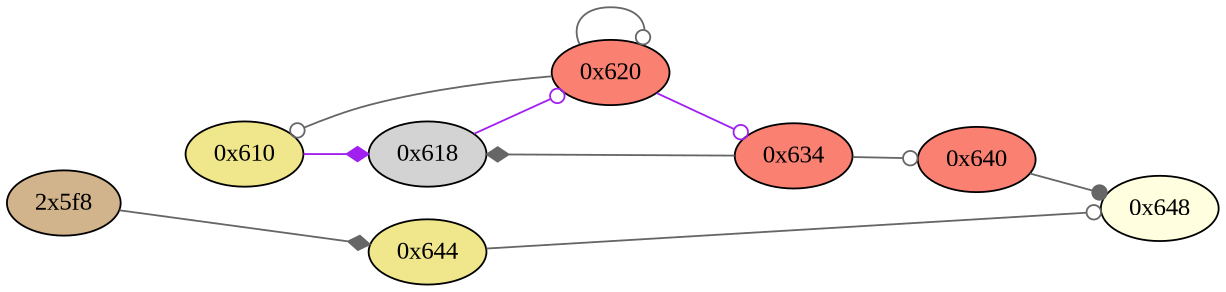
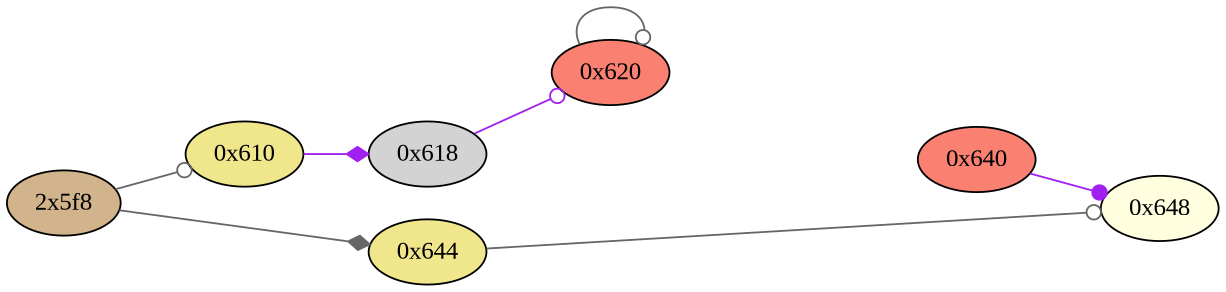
(426, 93) -> (146, 181)
(794, 156) -> none
(1061, 182) -> (1061, 182)
